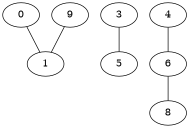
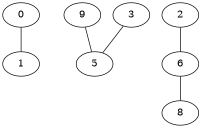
(168, 15) -> (180, 15)
(58, 40) -> (88, 40)
